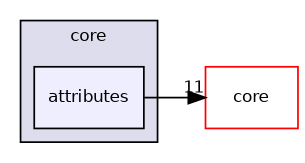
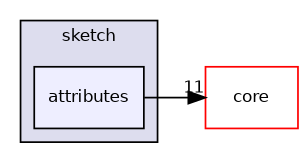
(89, 37) -> (89, 37)
